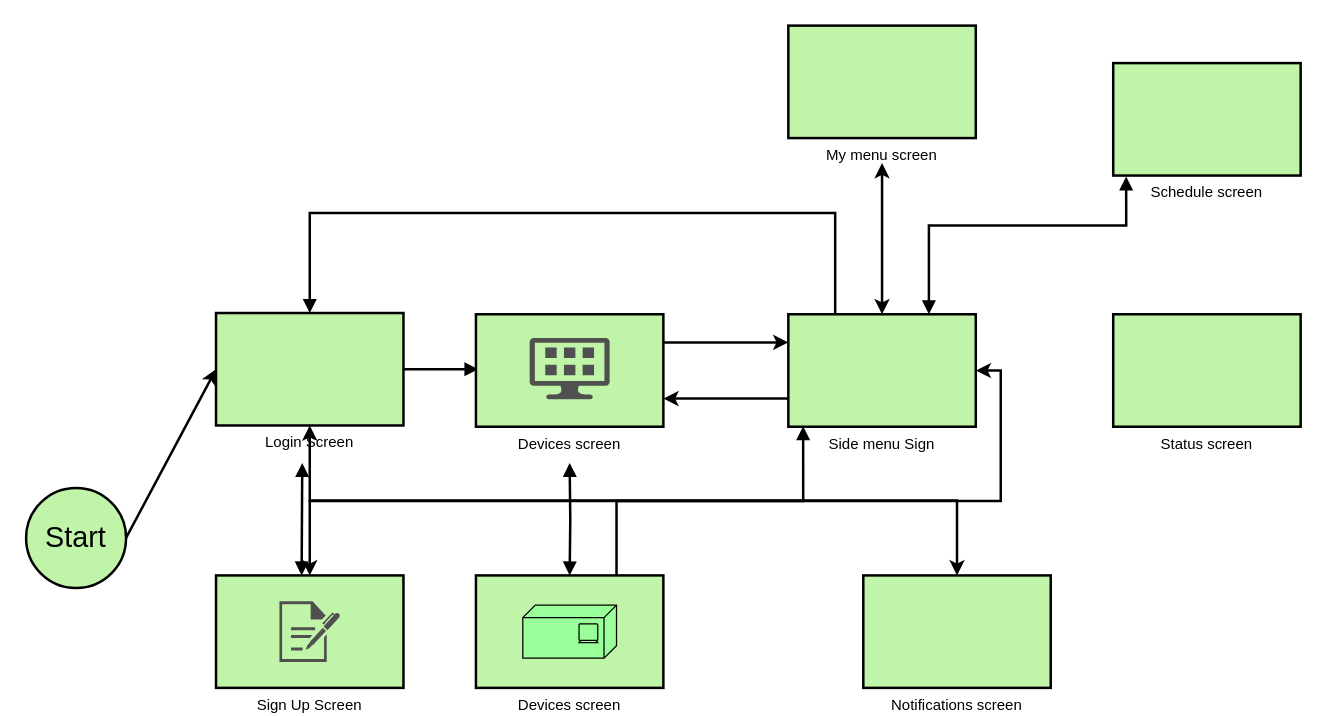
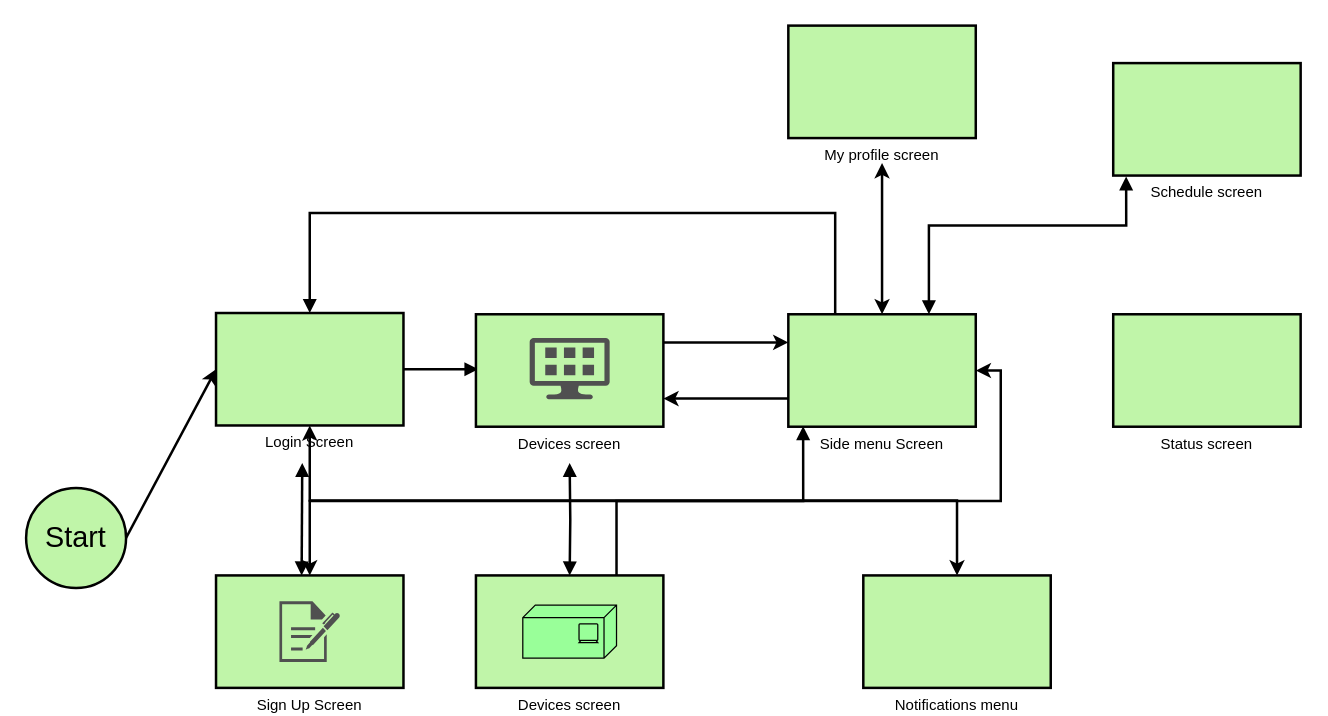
(881, 155) -> (881, 155)
(881, 444) -> (881, 444)
(956, 705) -> (956, 705)
